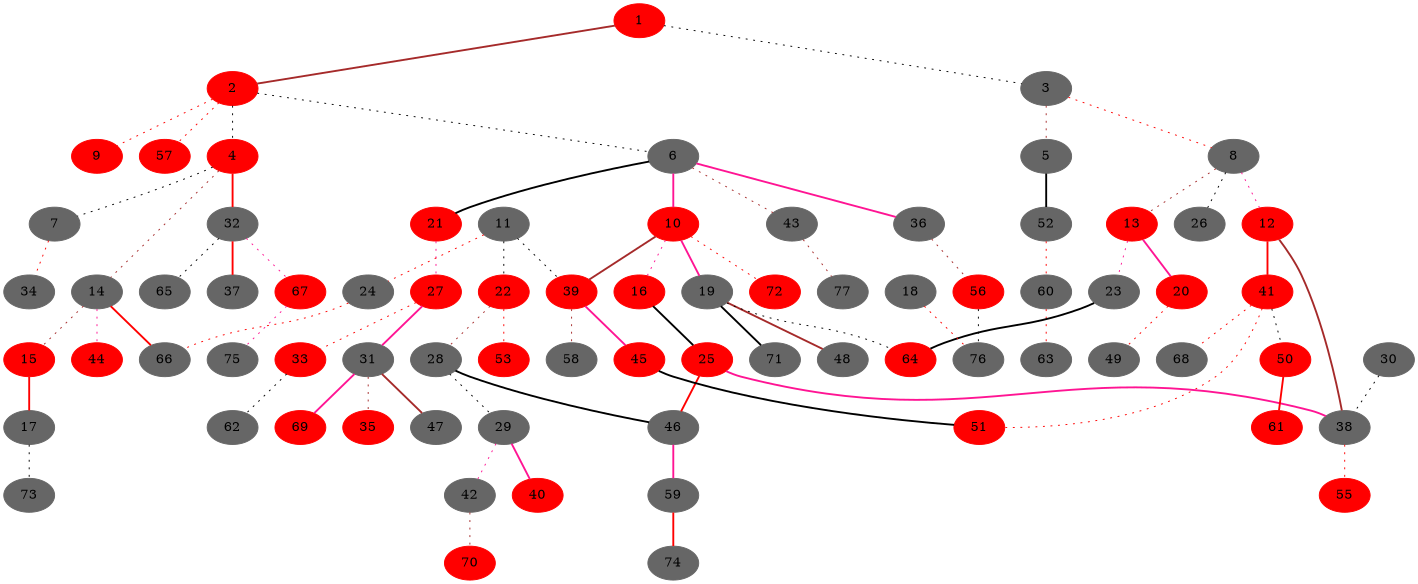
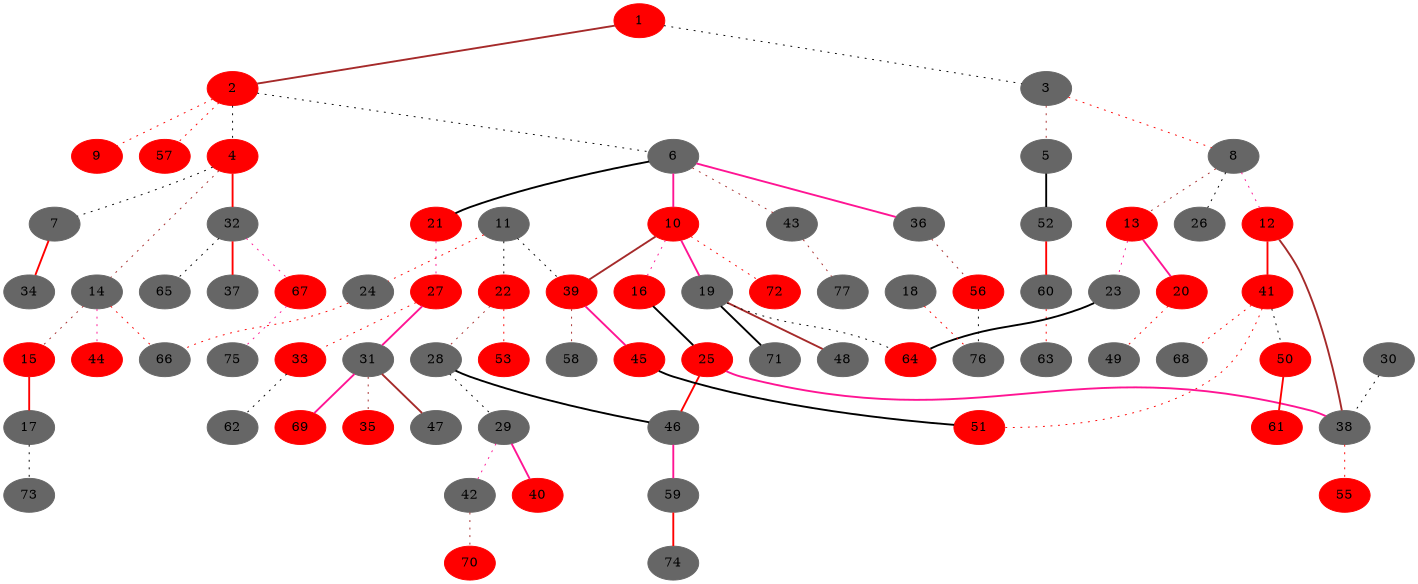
(42, 258) -> (42, 258)
(1046, 258) -> (1046, 258)
(131, 326) -> (131, 326)
